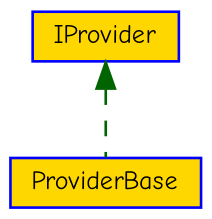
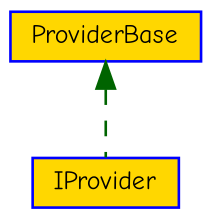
(106, 123) -> (106, 123)
